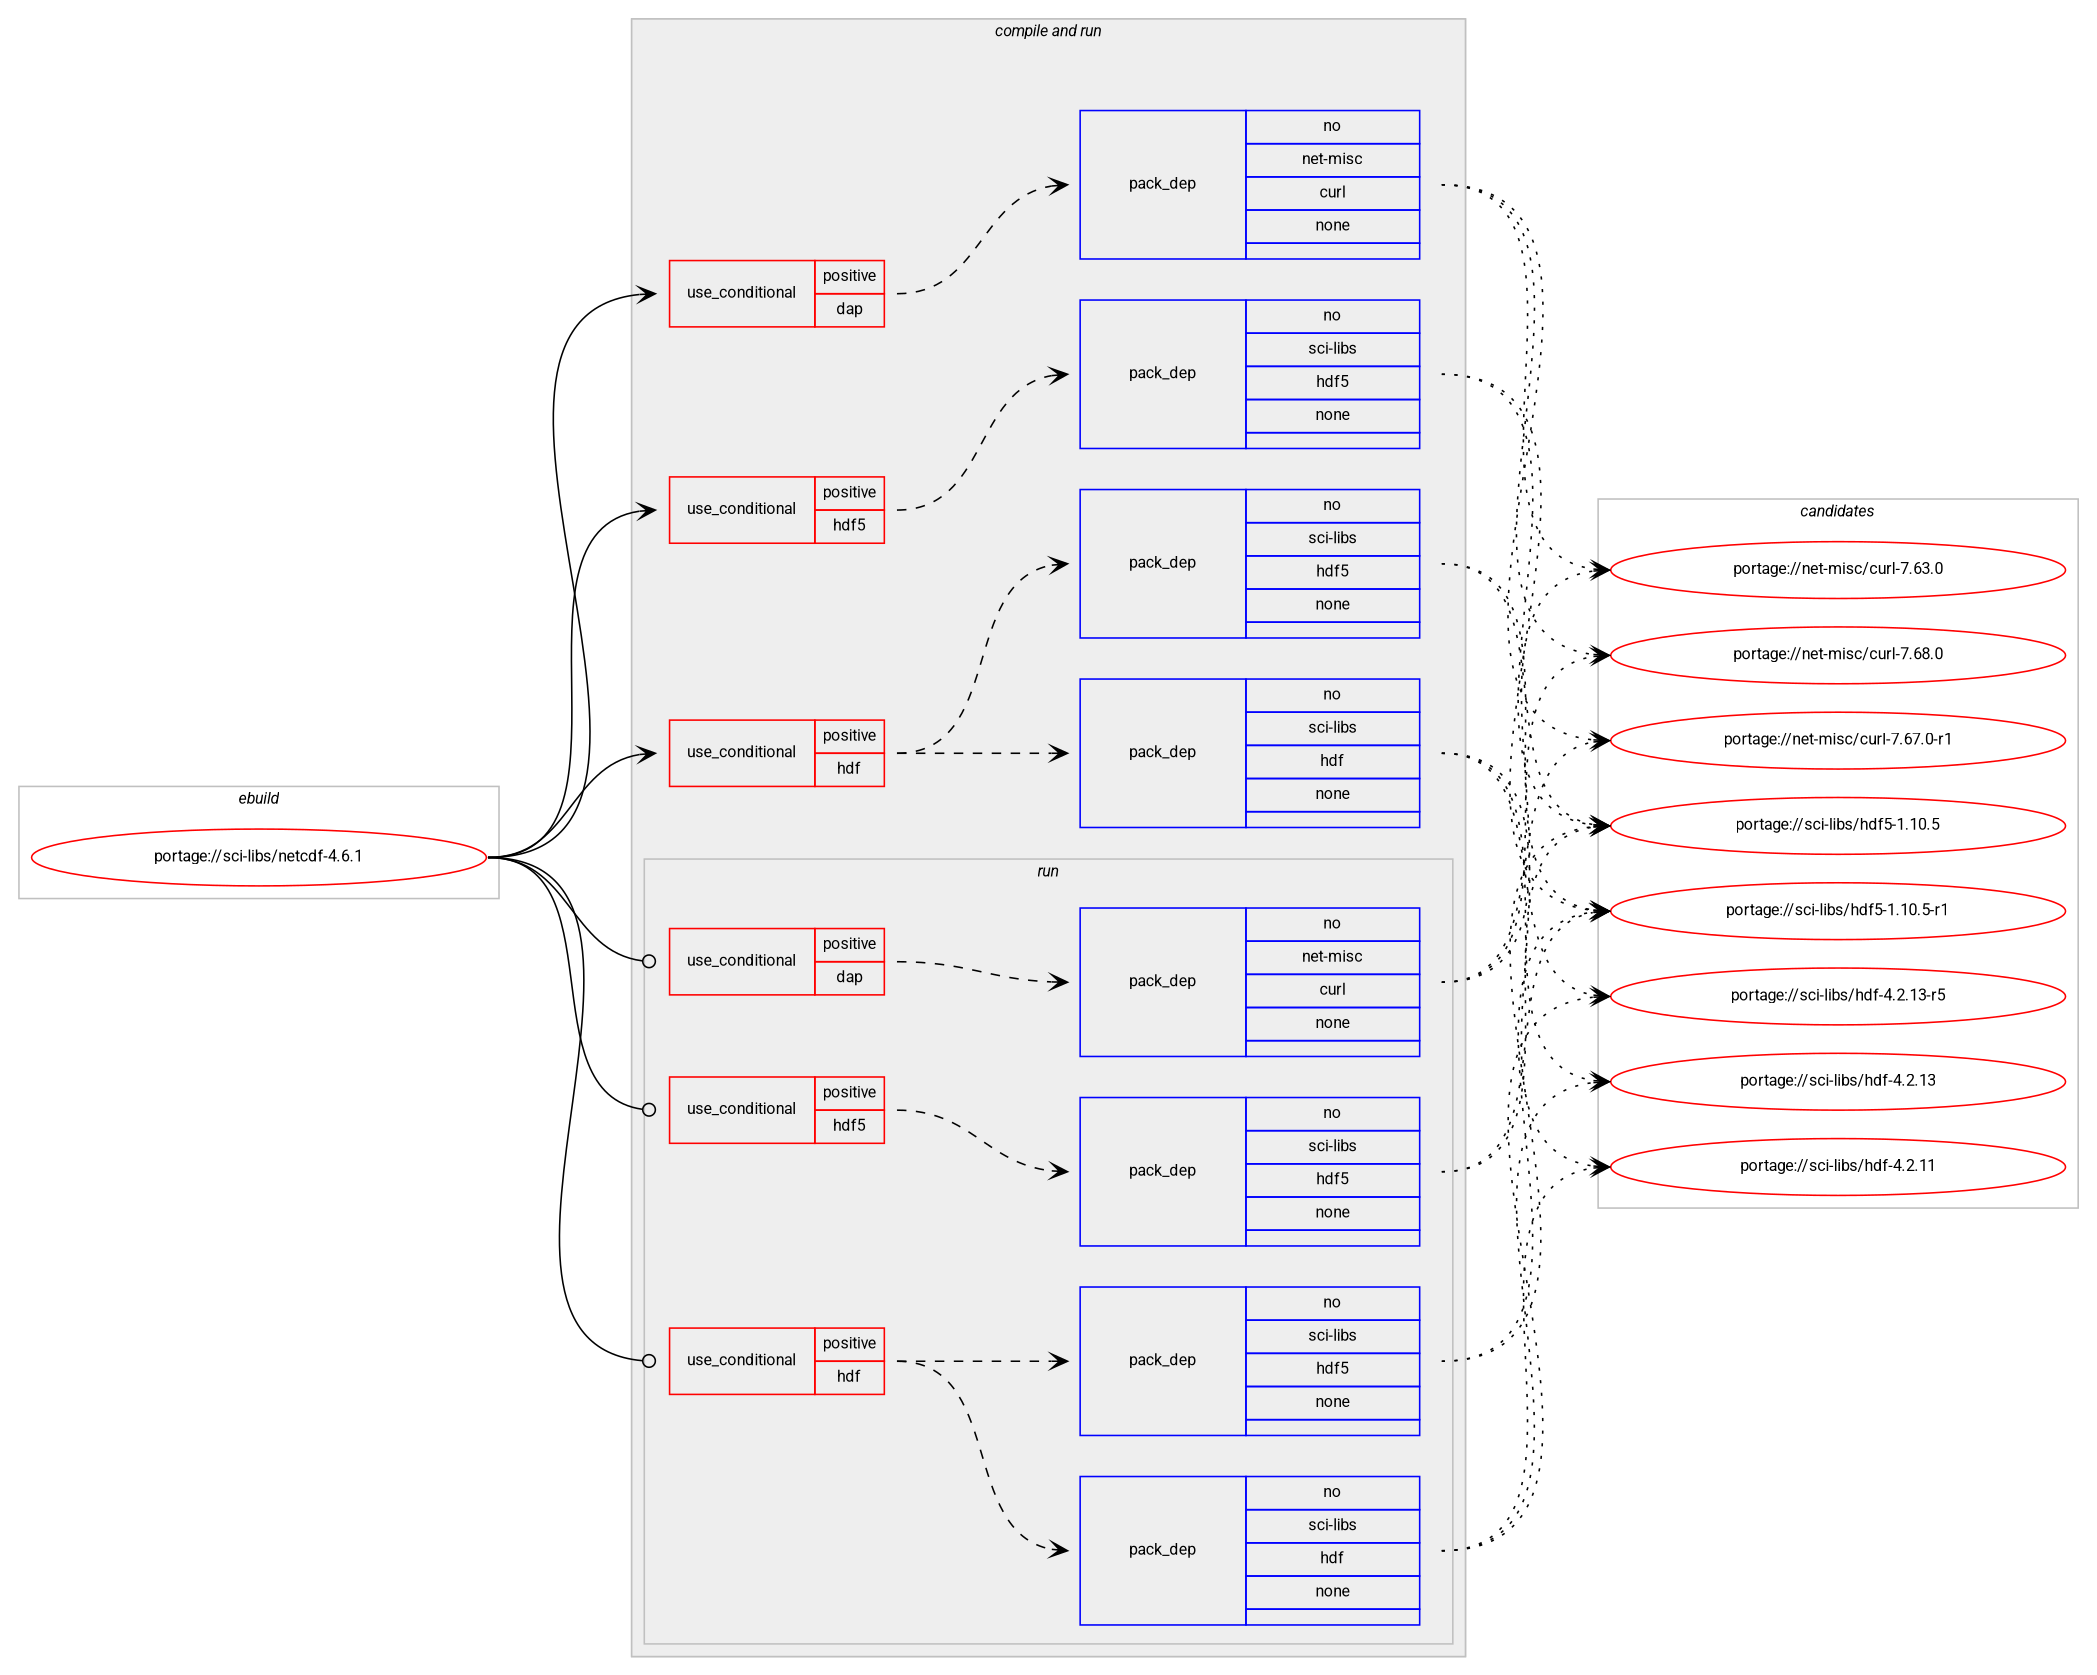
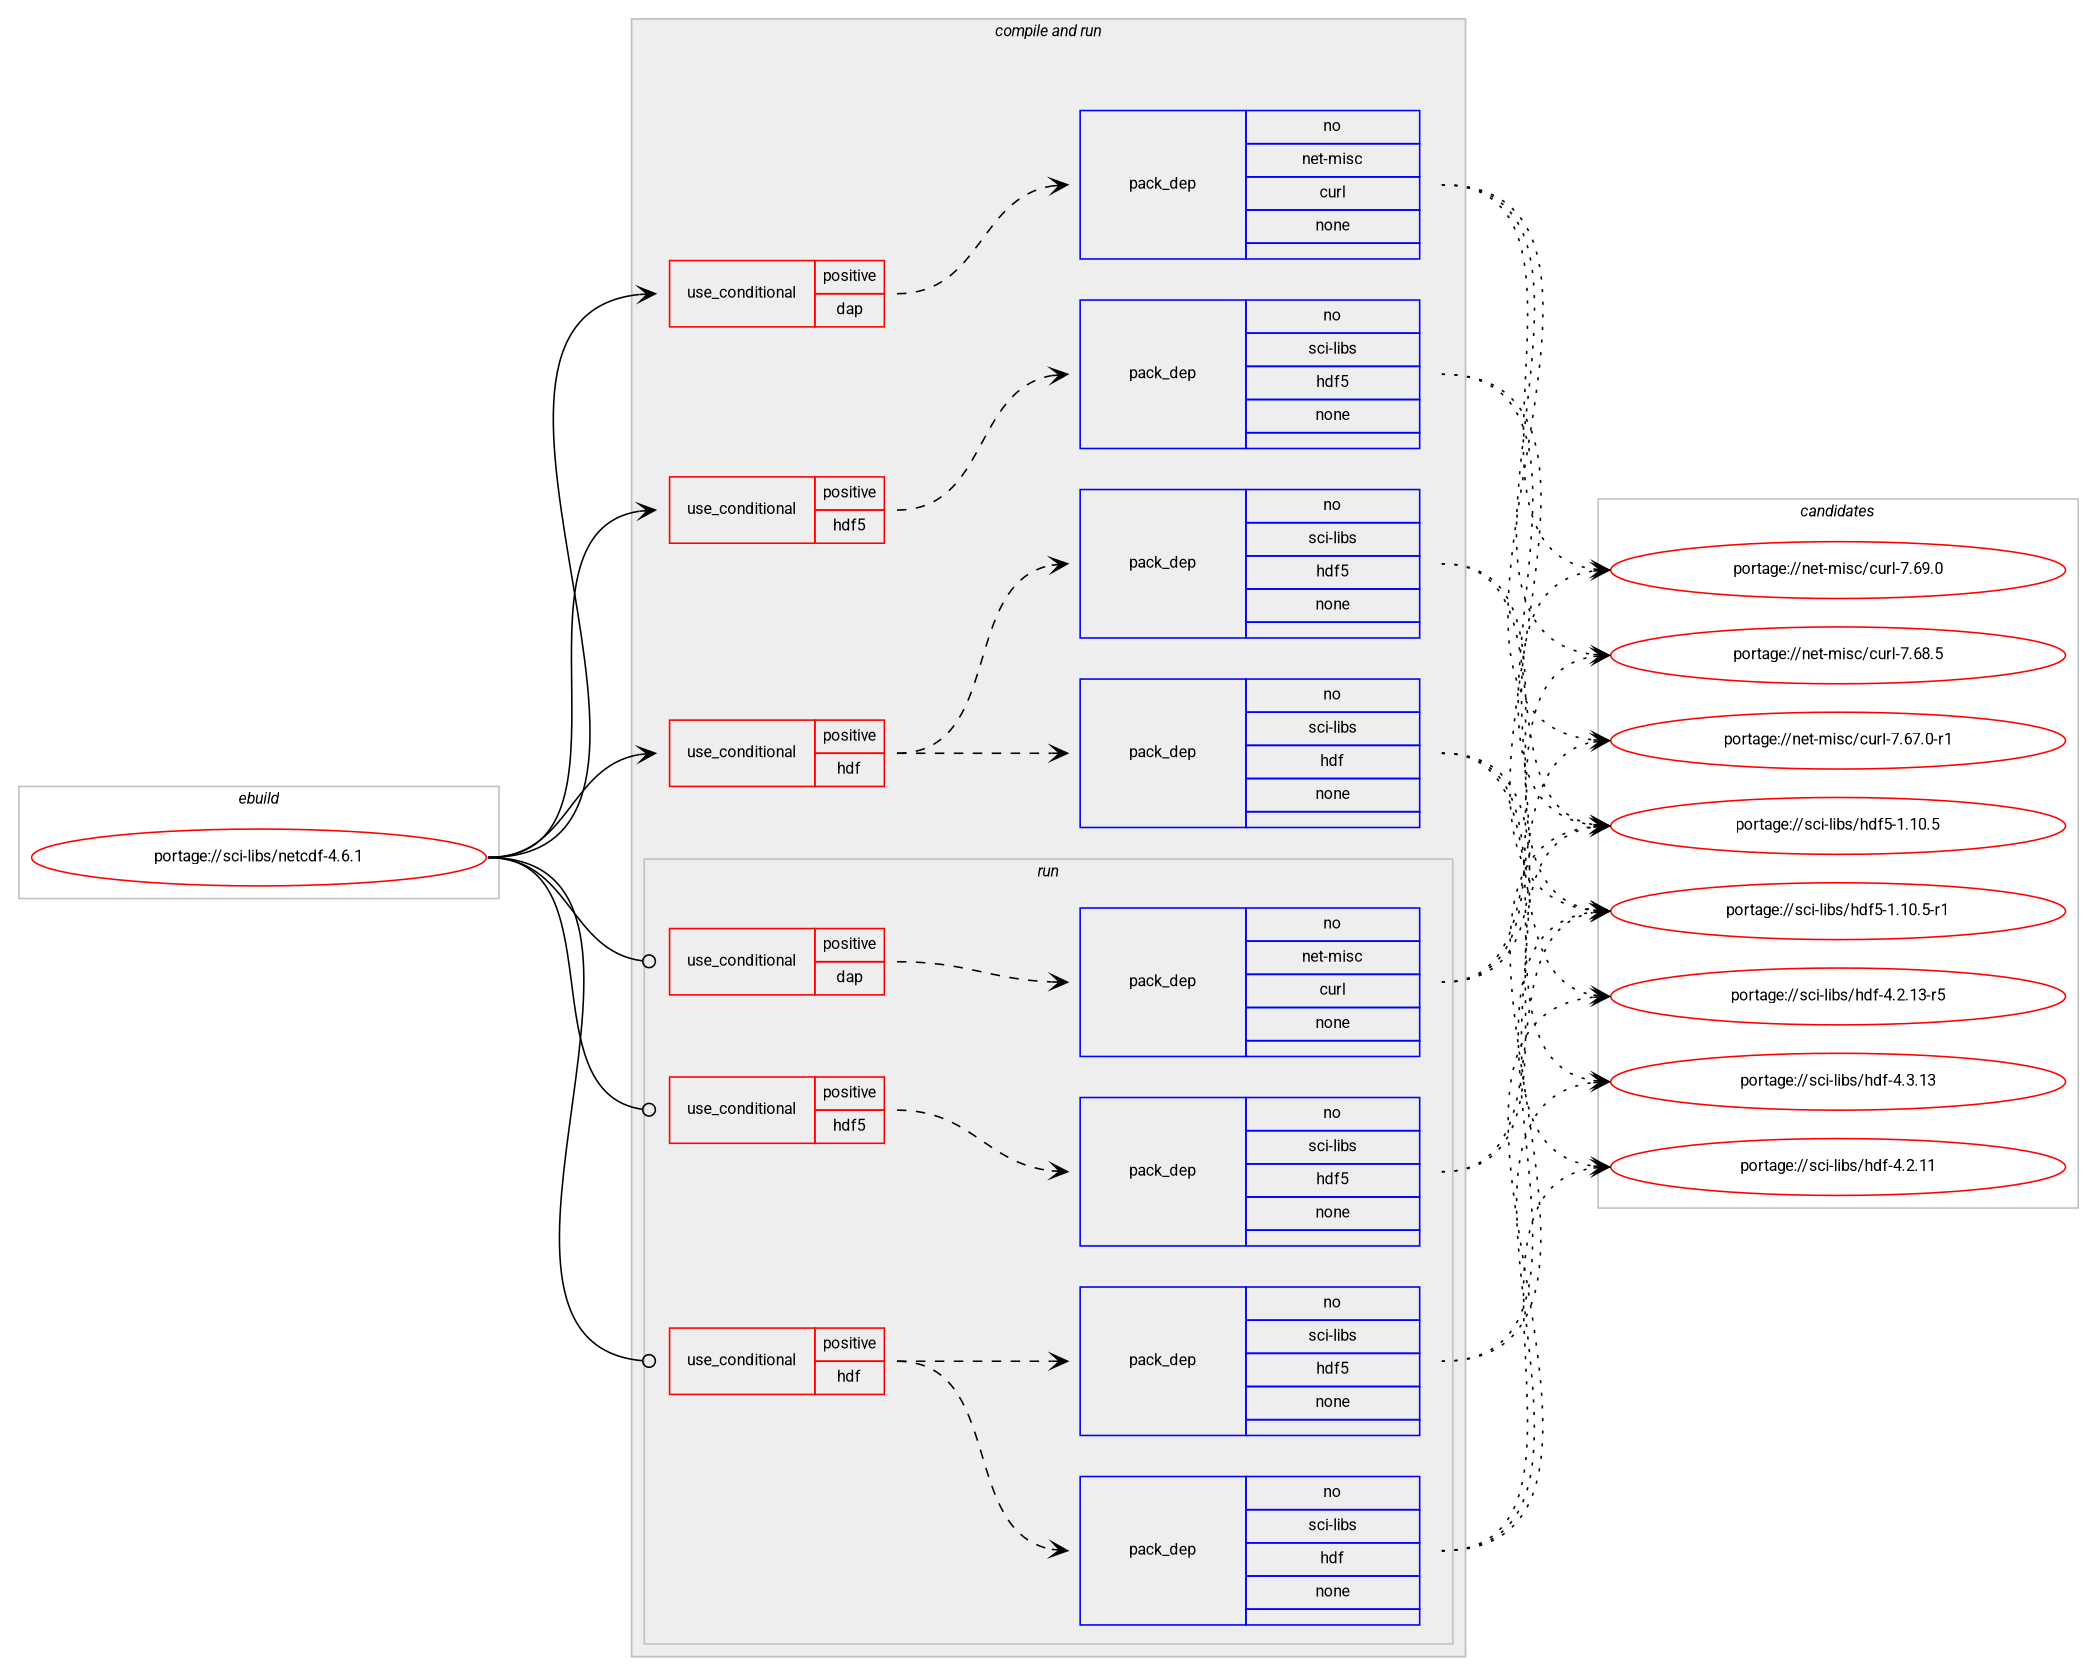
(1838, 570) -> (1838, 570)
(1838, 655) -> (1838, 655)
(1838, 1082) -> (1838, 1082)
